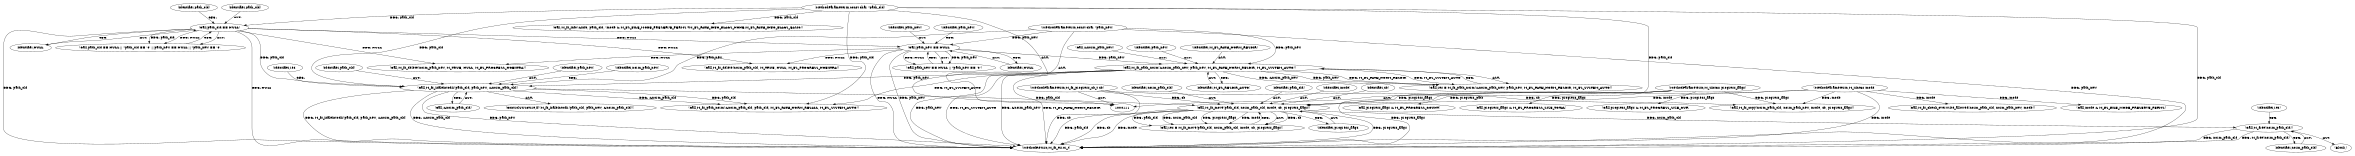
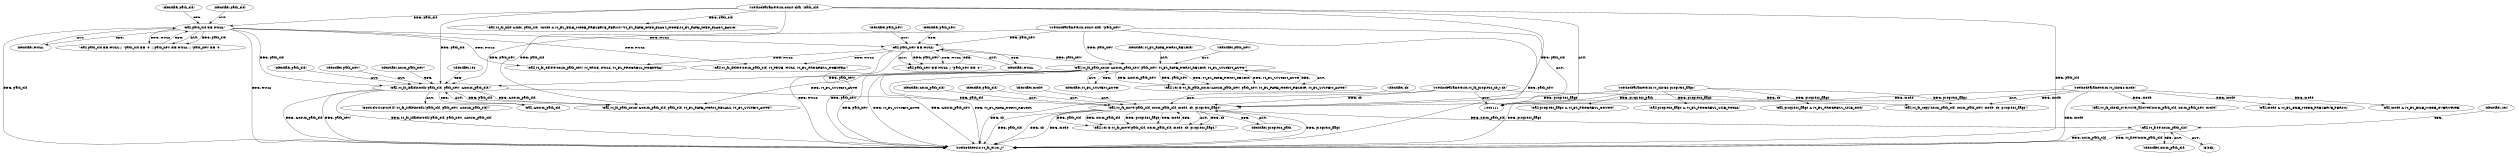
(1095, 48) -> none
(1224, 88) -> (1092, 88)
none -> (2422, 108)
(1339, 128) -> (1272, 128)
